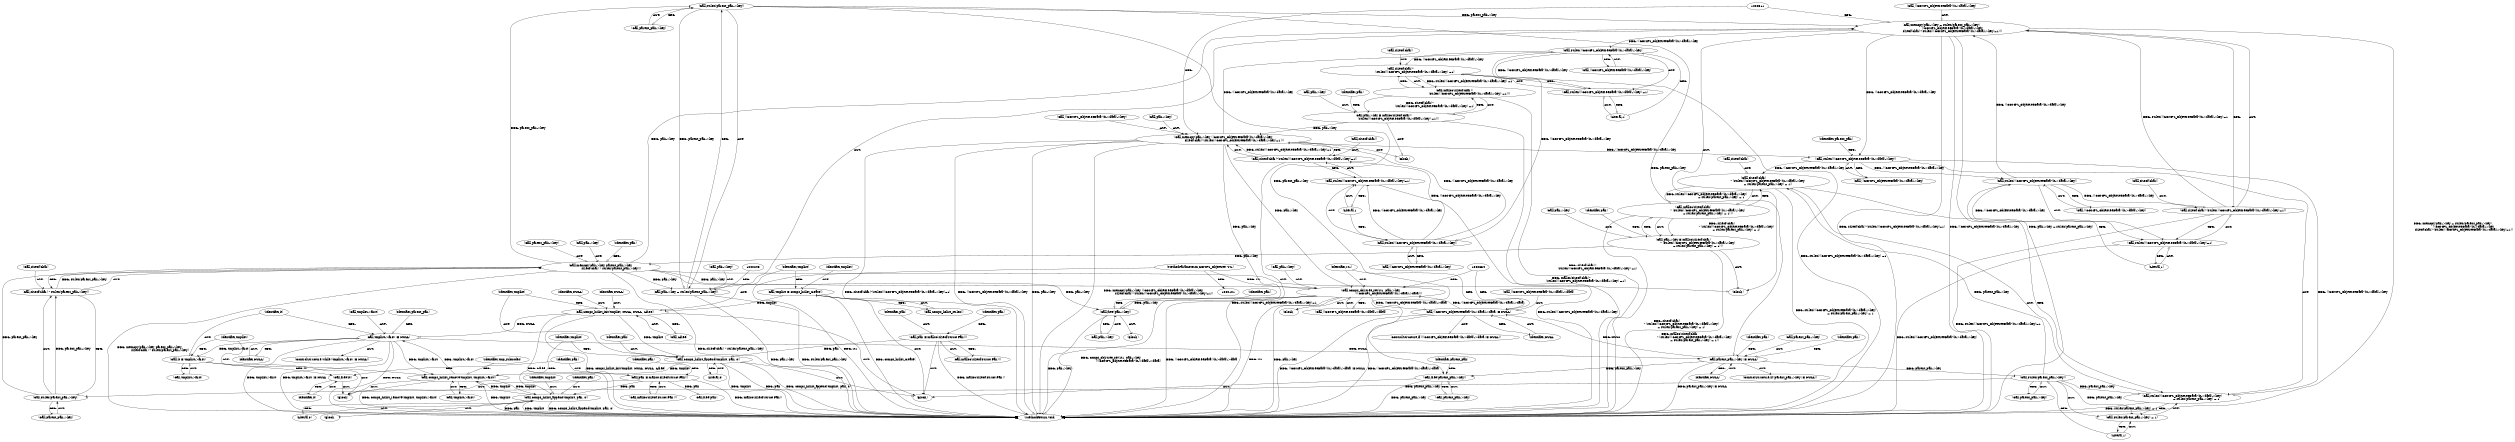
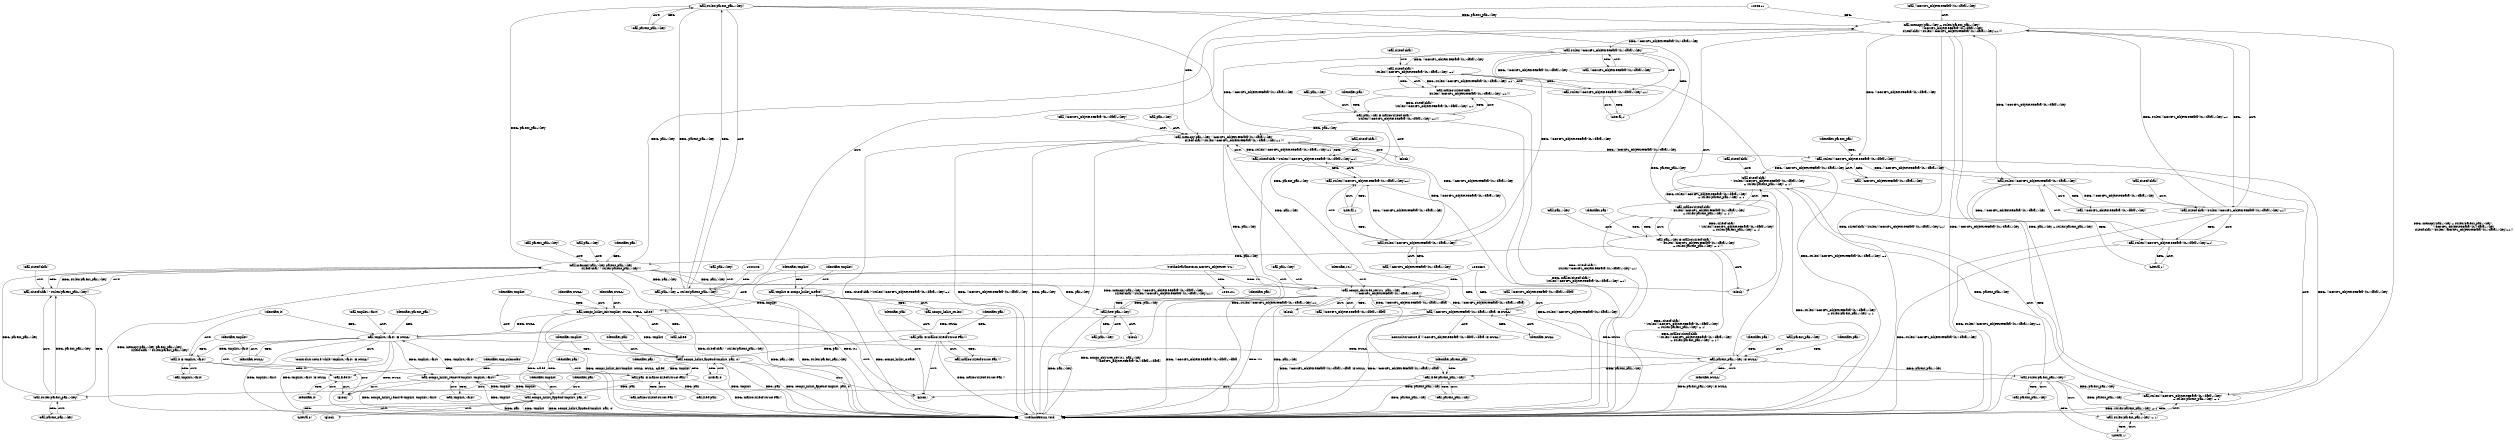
none -> (946, 319)
(1780, 378) -> none
